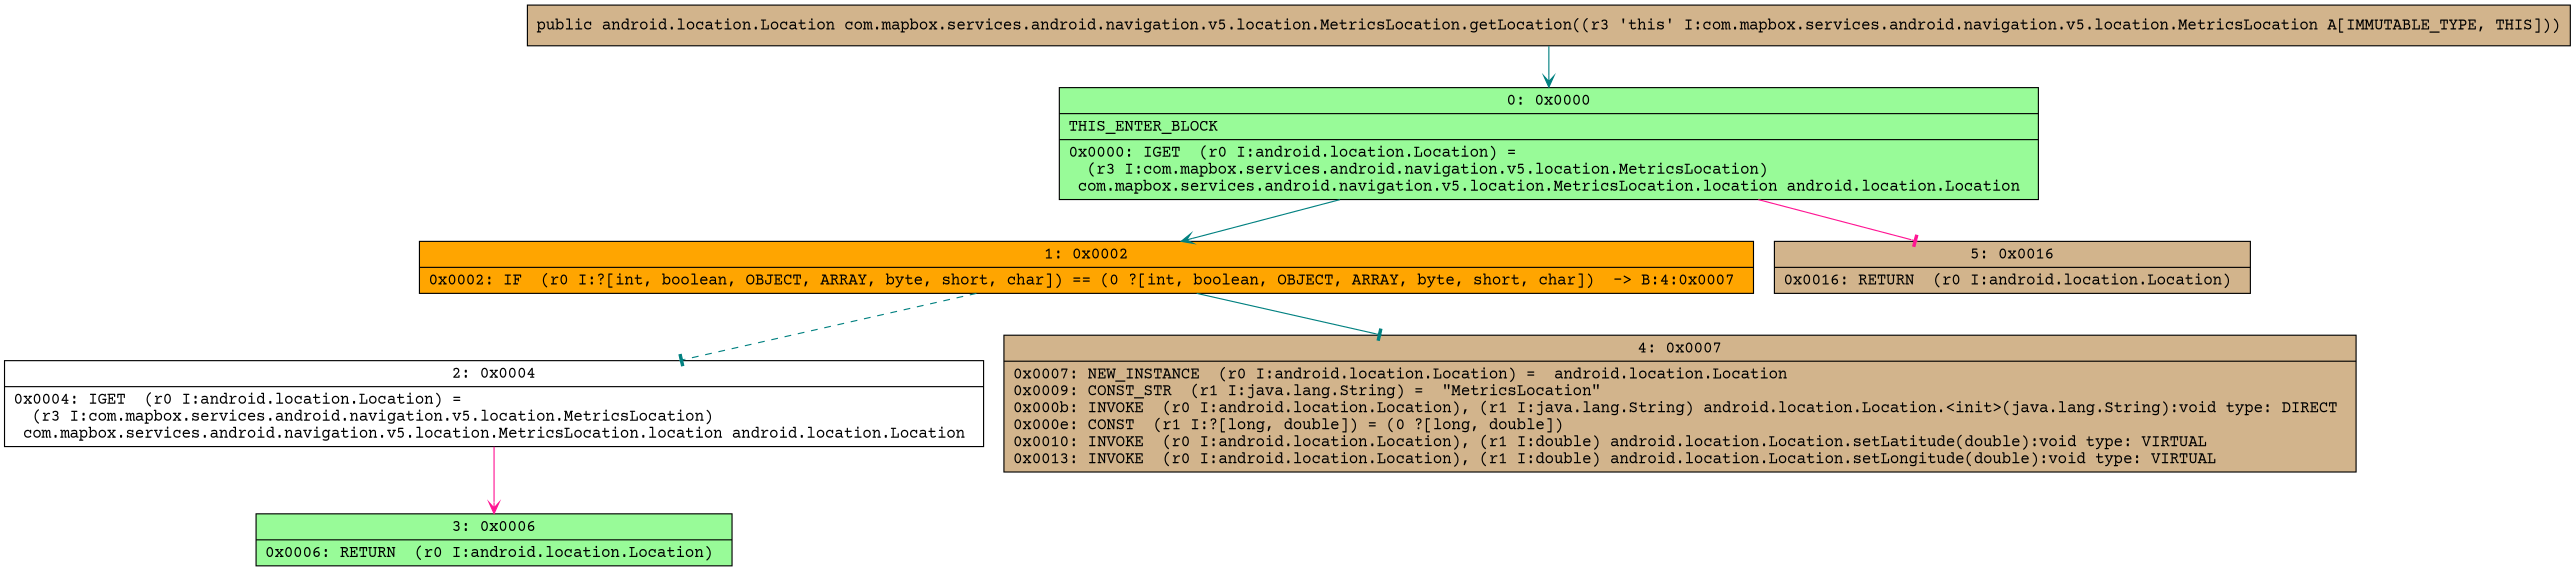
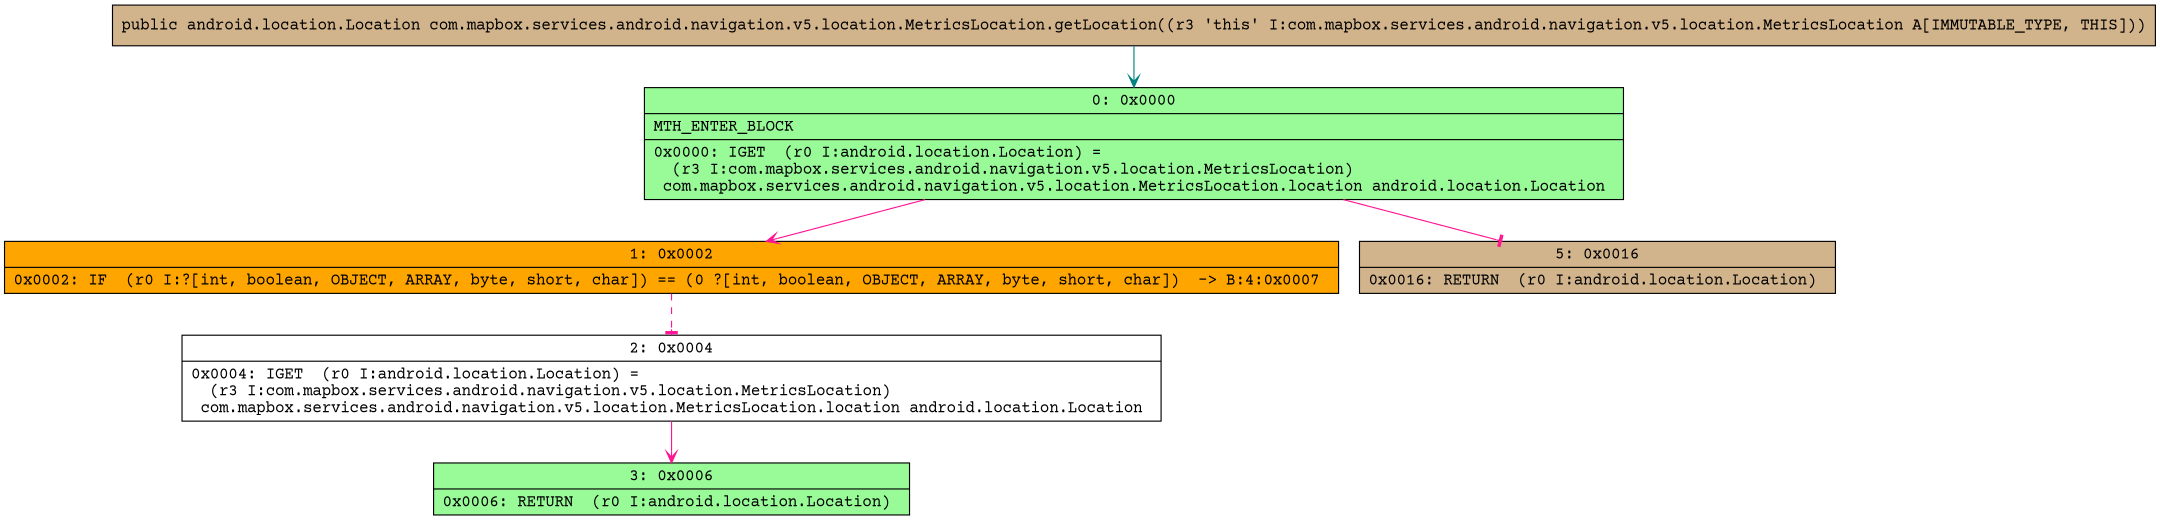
(1144, 126) -> (724, 126)
(1266, 219) -> (851, 219)
(831, 326) -> (672, 311)
(1680, 404) -> none
